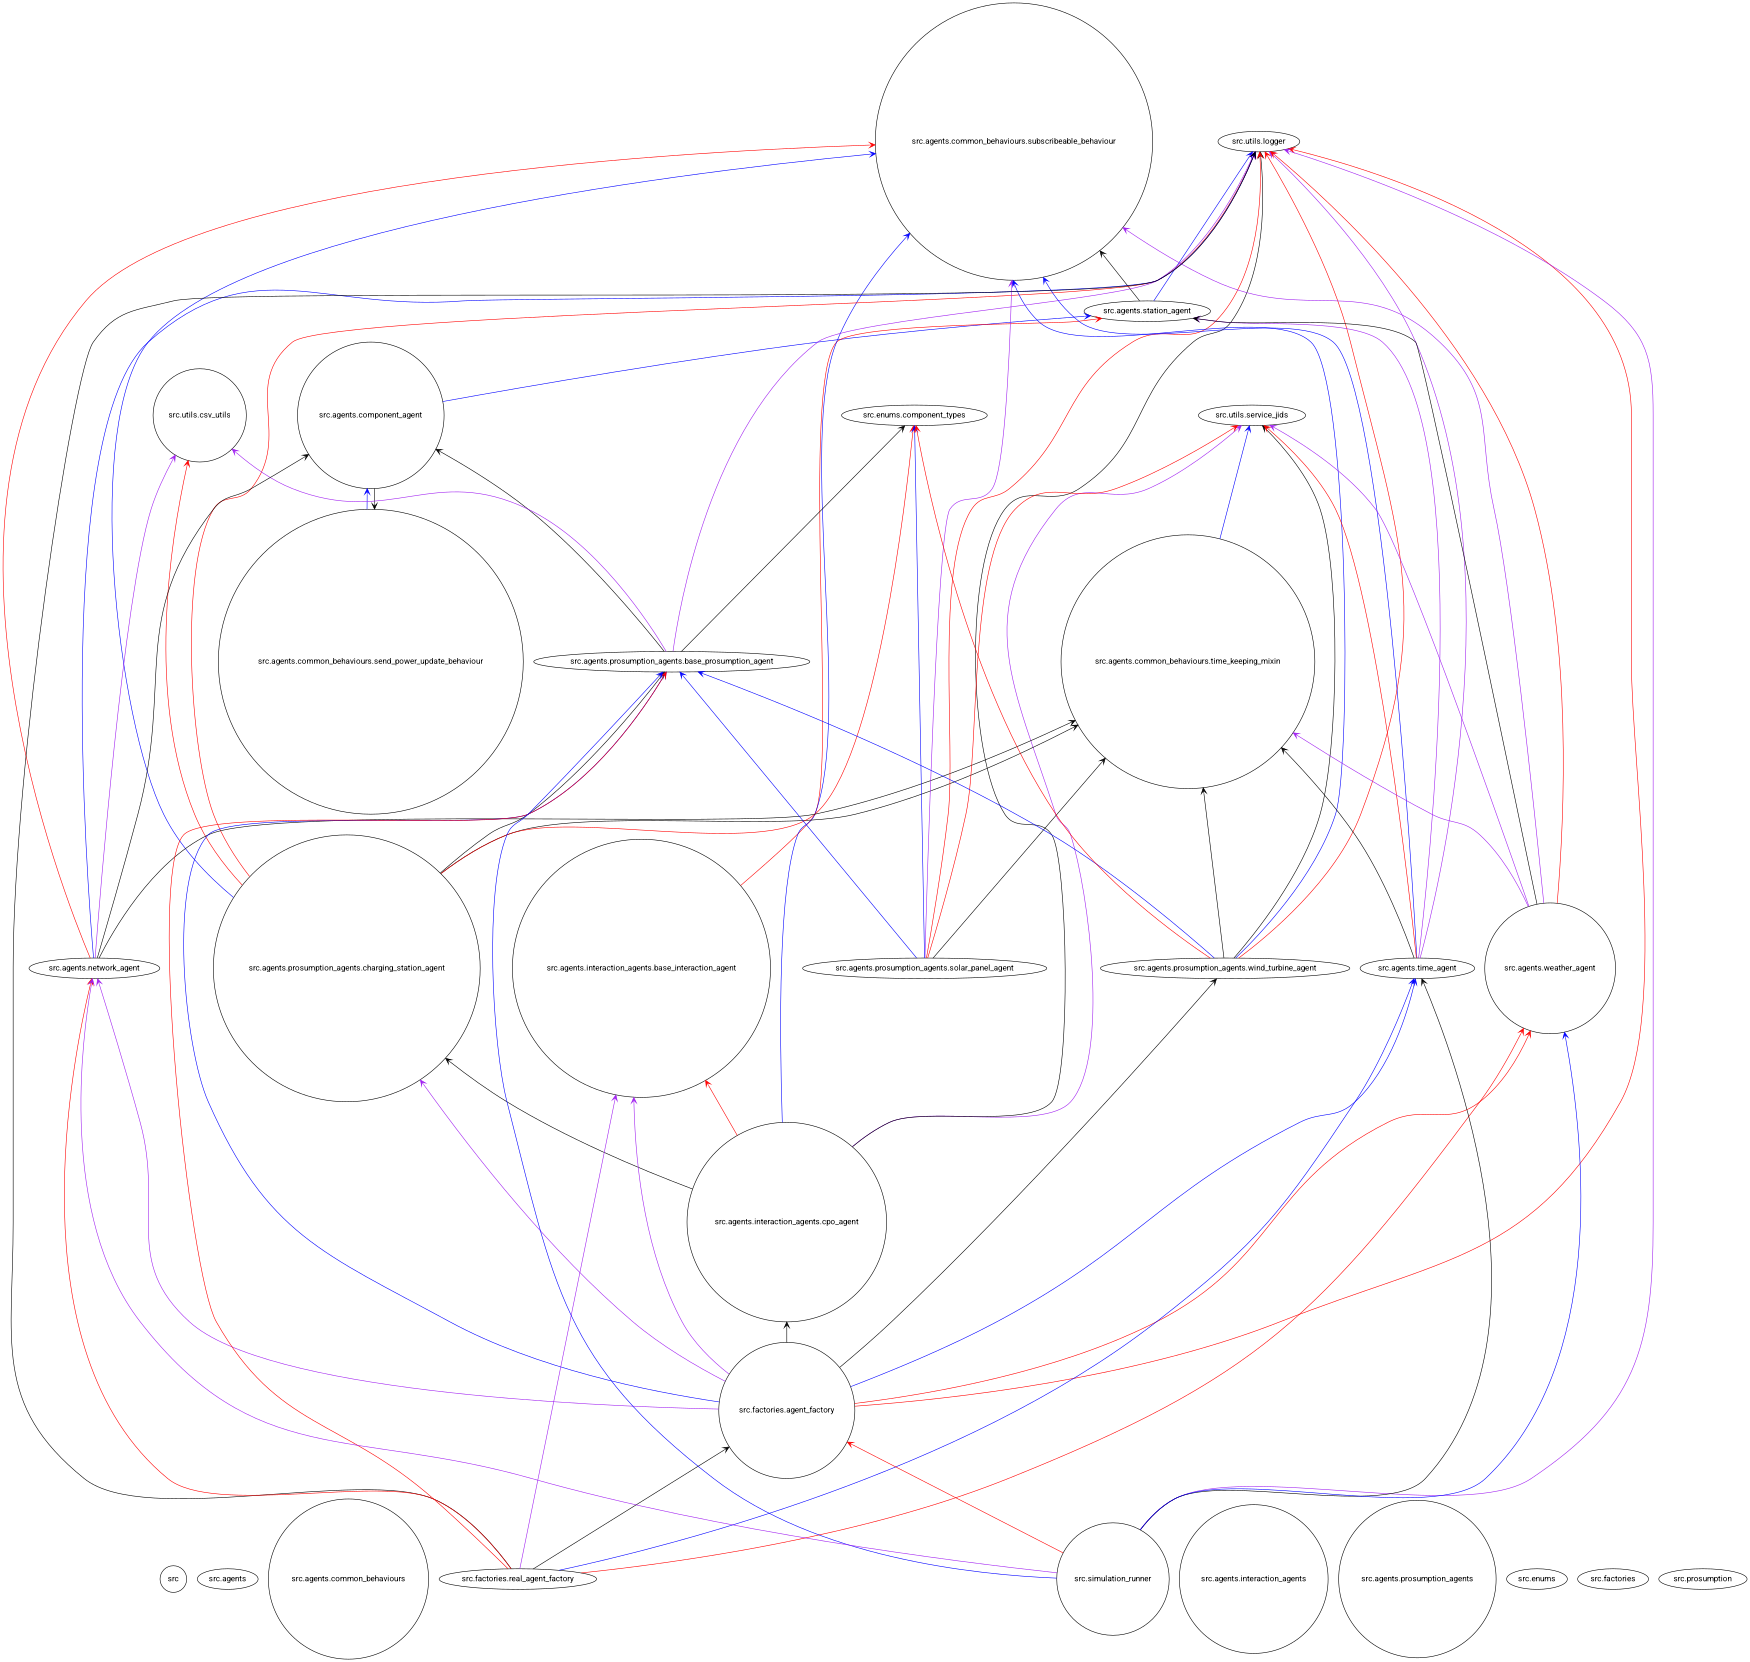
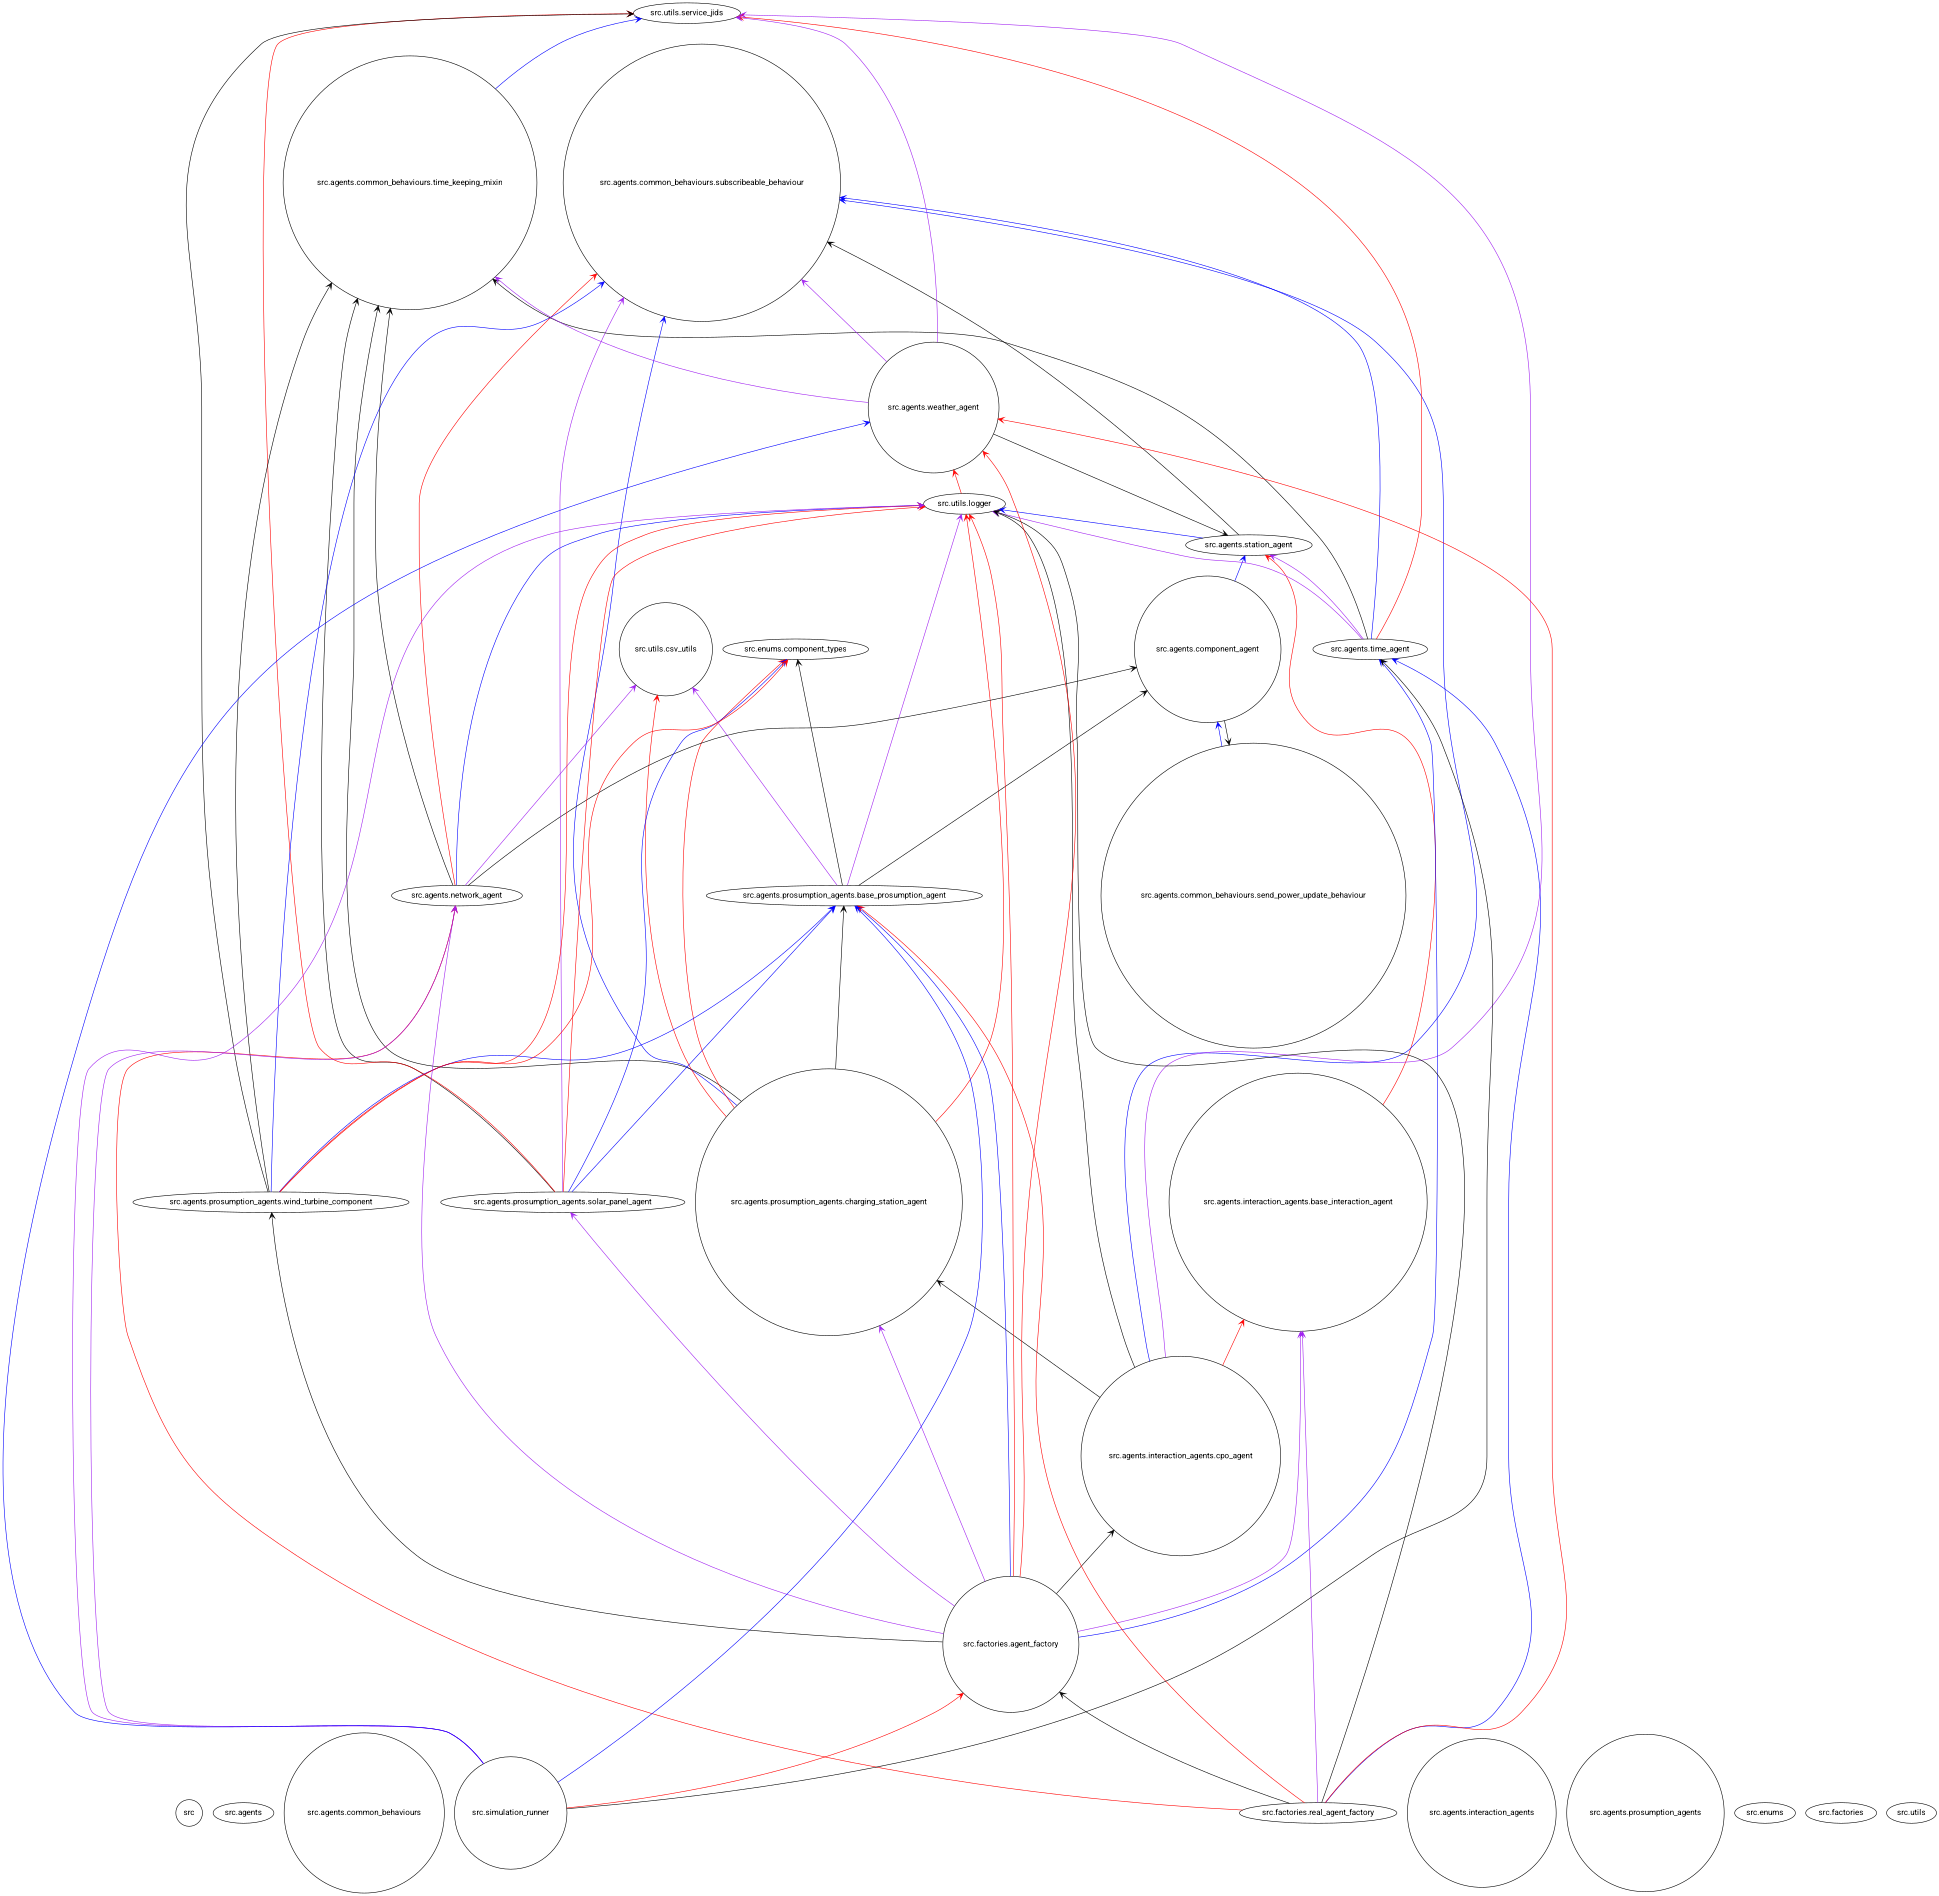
(1526, 486) -> (958, 484)
(1225, 968) -> (271, 1202)
none -> (754, 1422)
(1703, 1579) -> (1912, 1813)
